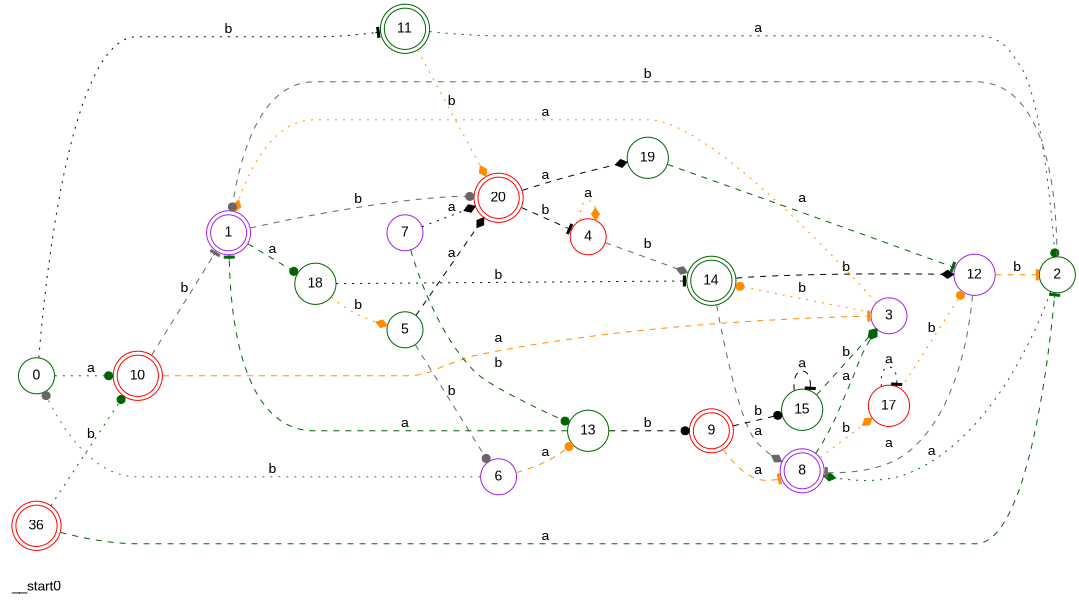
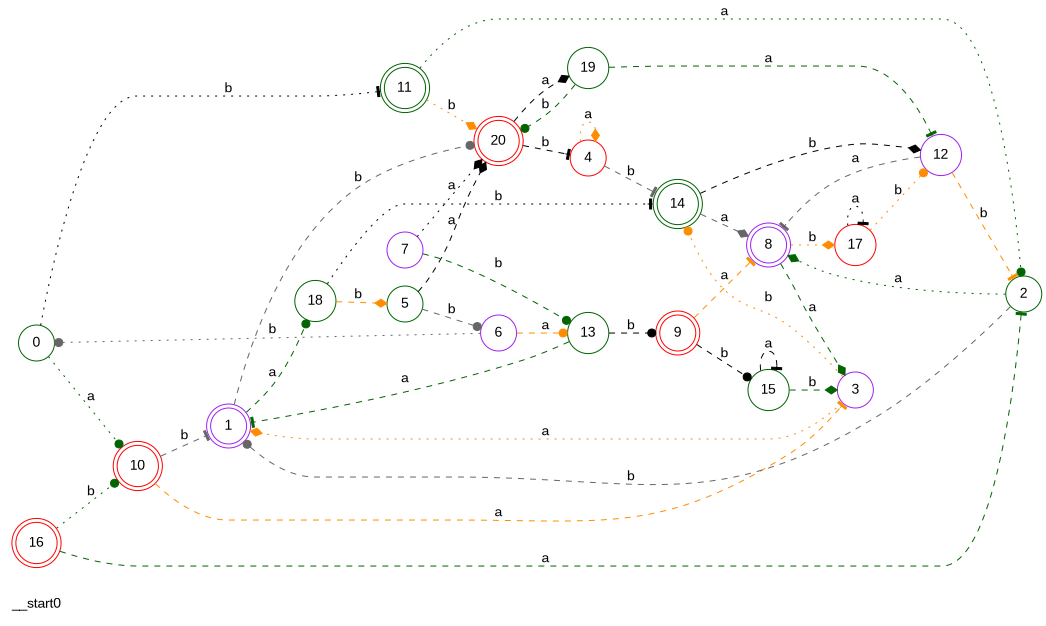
none -> (554, 108)
(641, 256) -> (628, 178)
(352, 312) -> (355, 302)
(36, 526) -> (36, 543)
